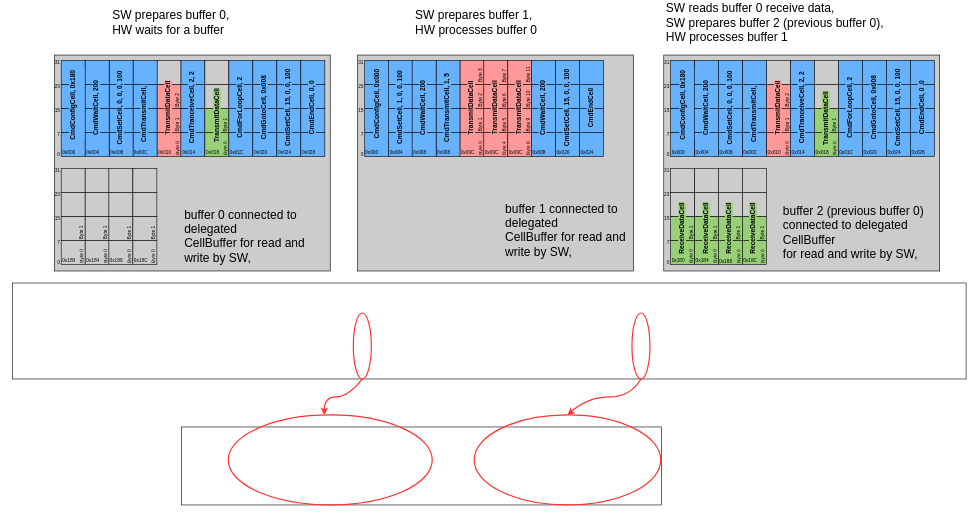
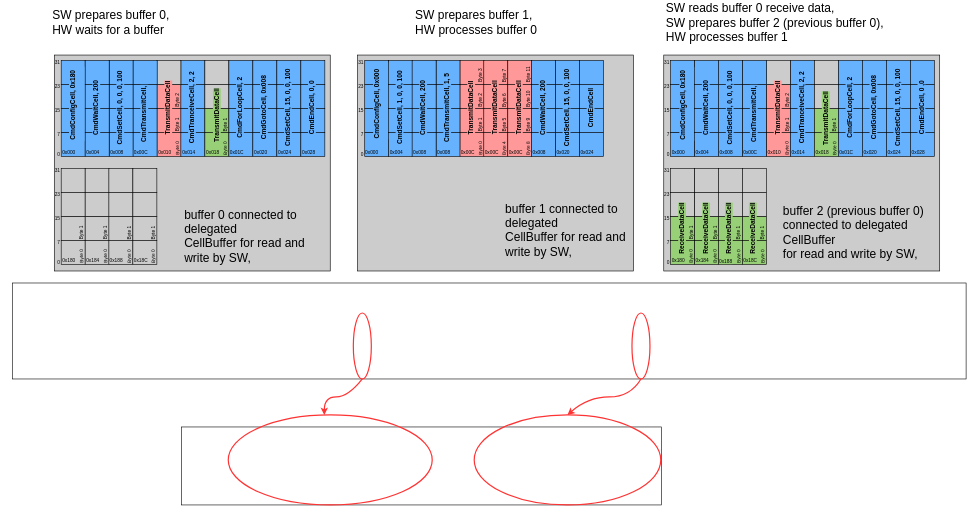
(174, 22) -> (114, 22)
